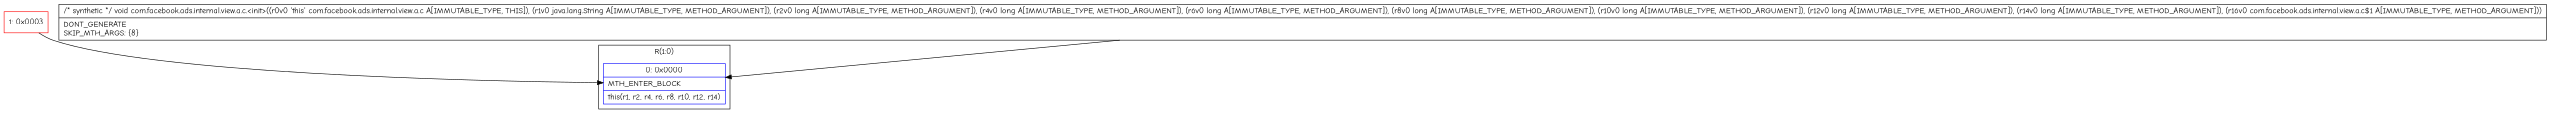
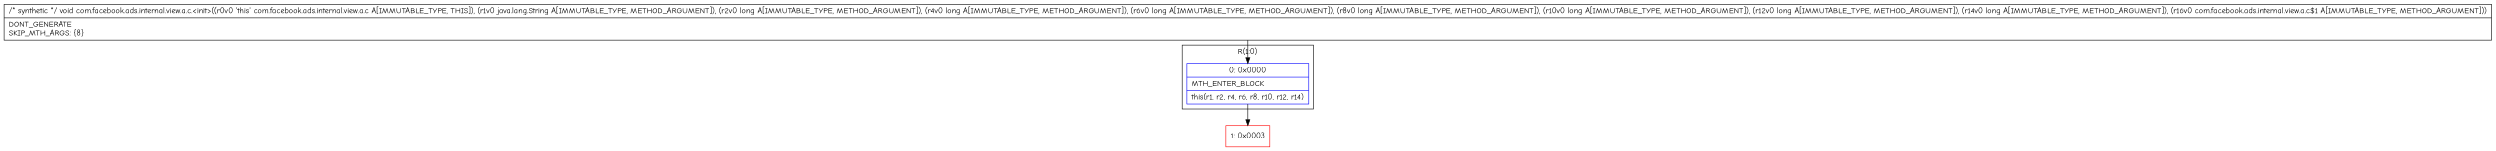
(316, 73) -> (1248, 113)
